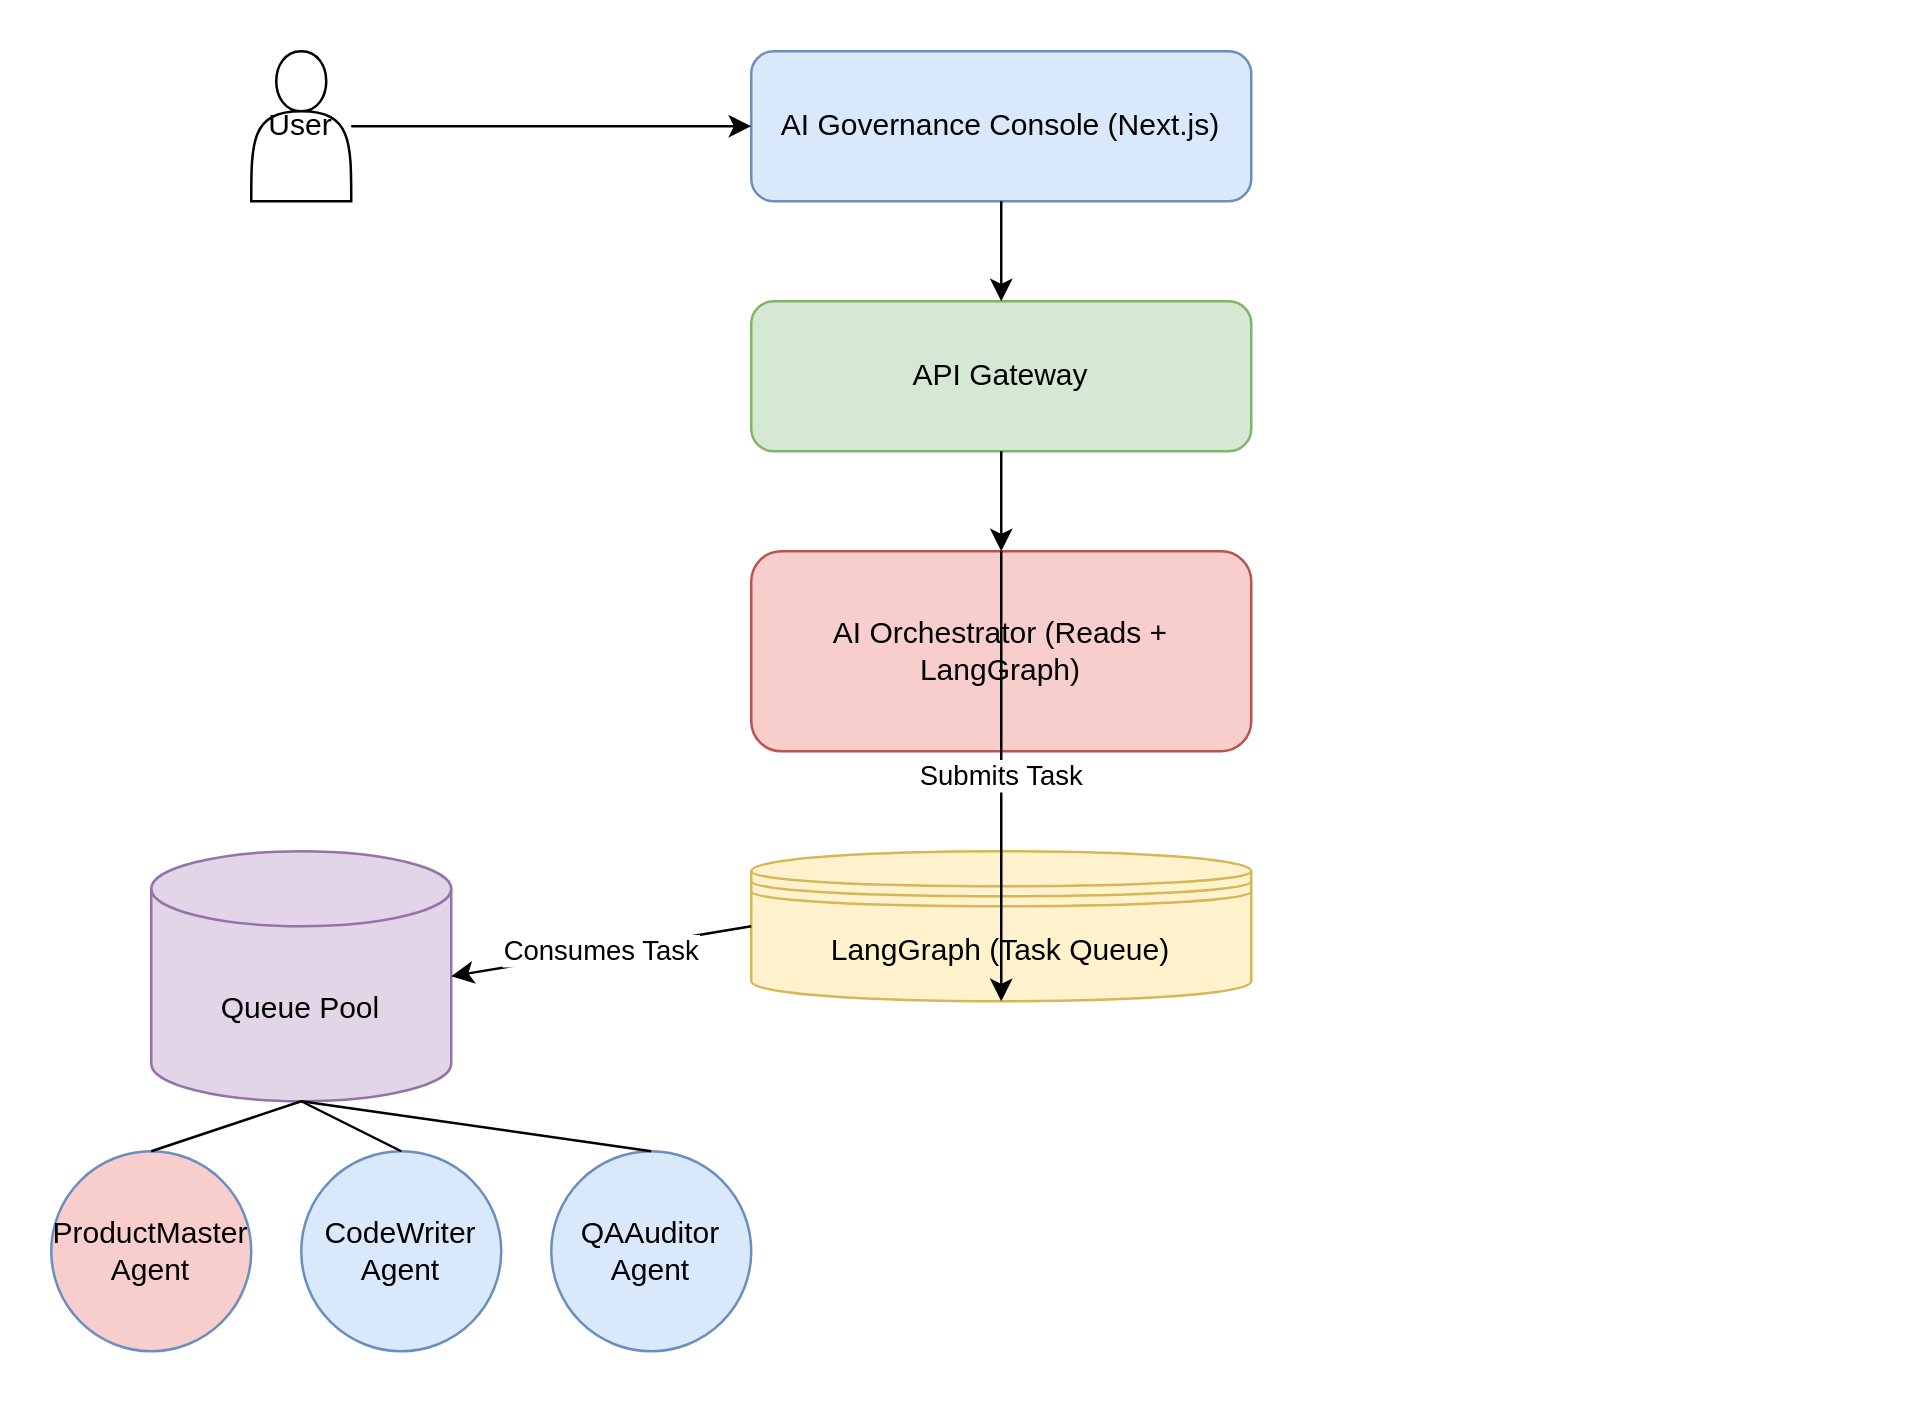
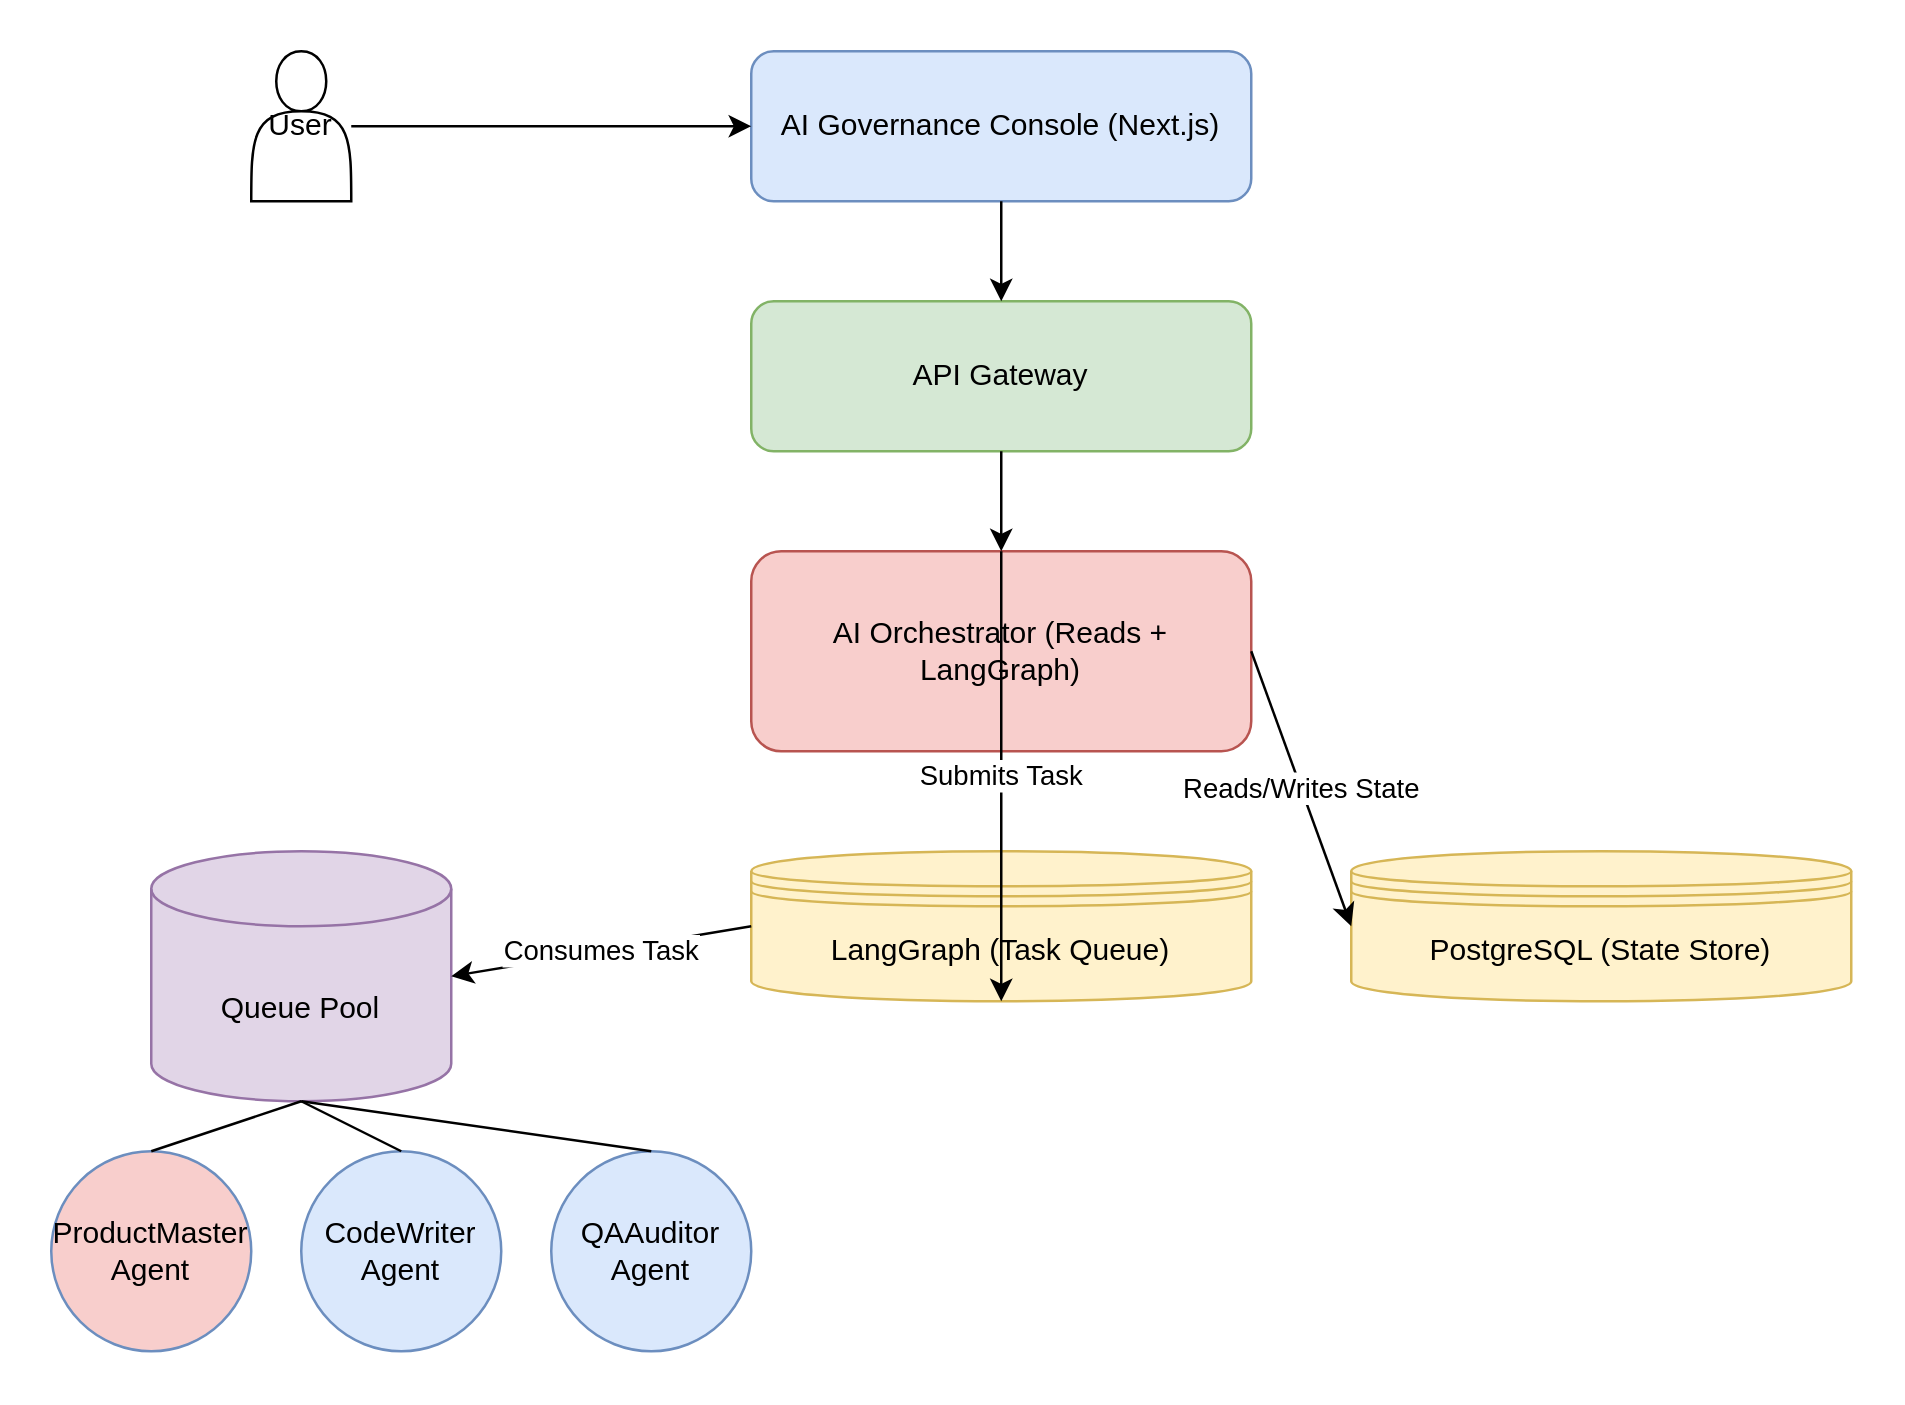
none -> (1276, 720)
none -> (1601, 926)
